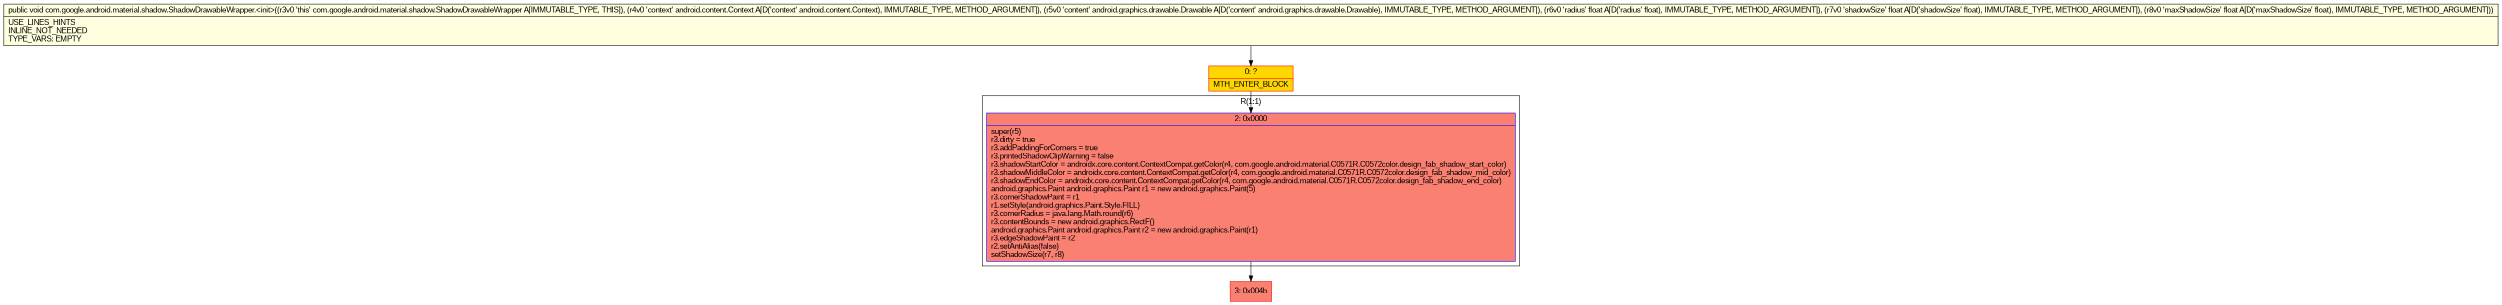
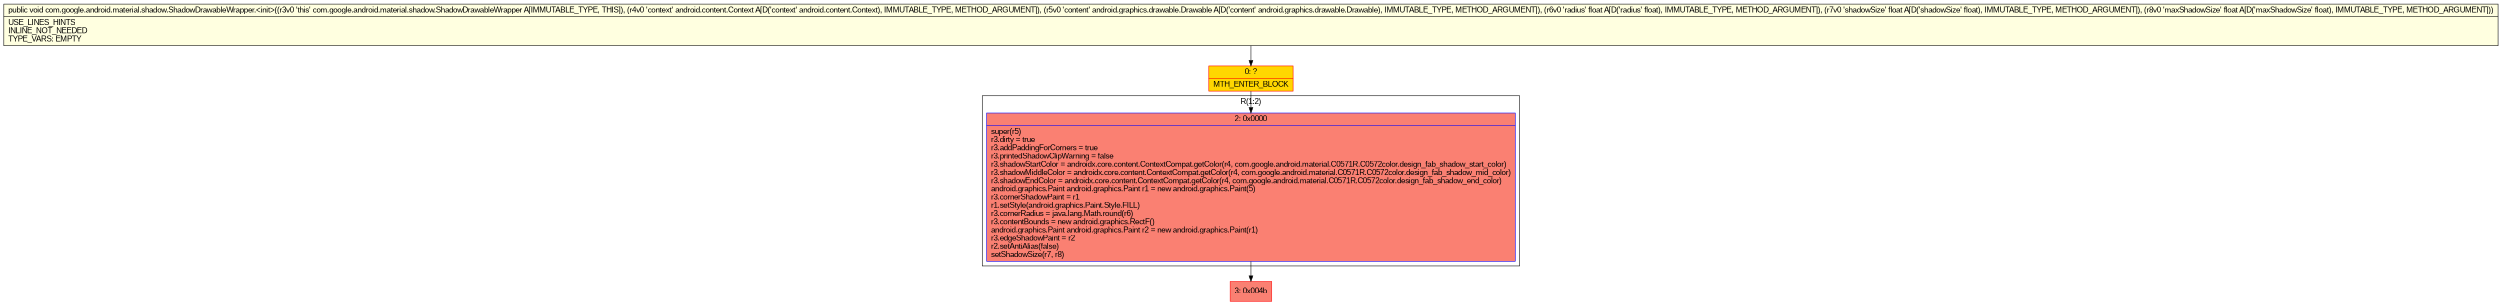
(1251, 102) -> (1251, 102)
